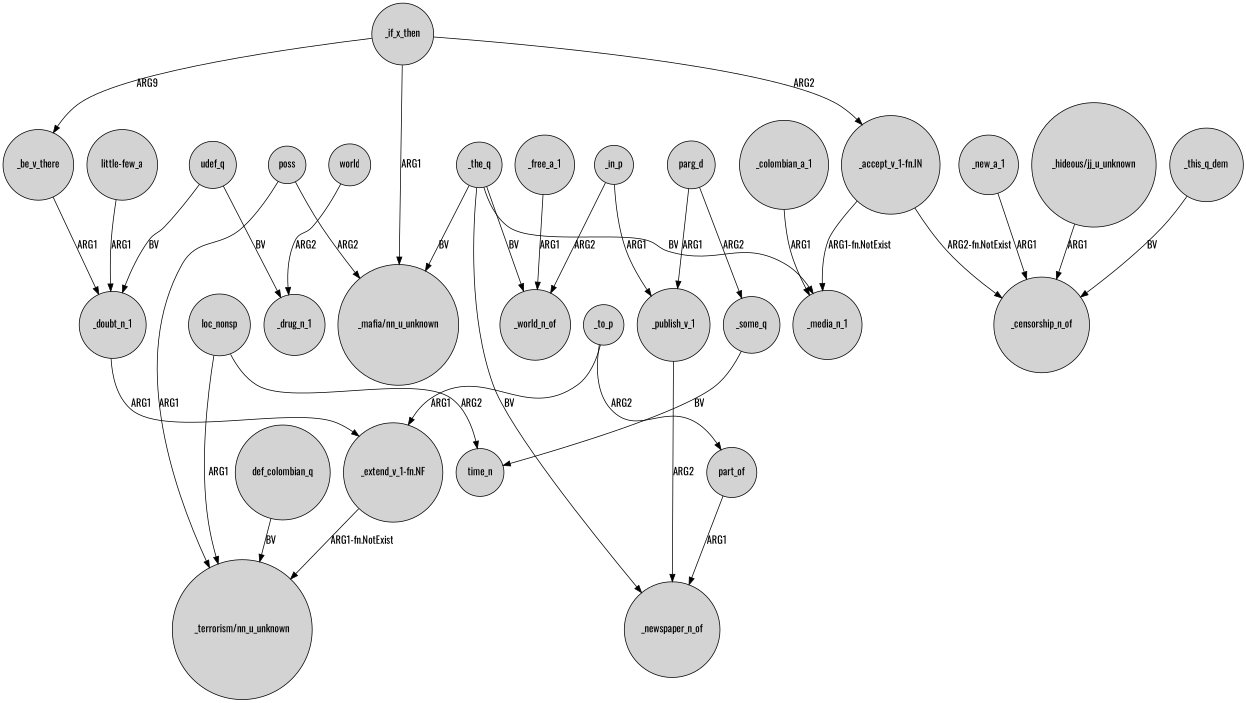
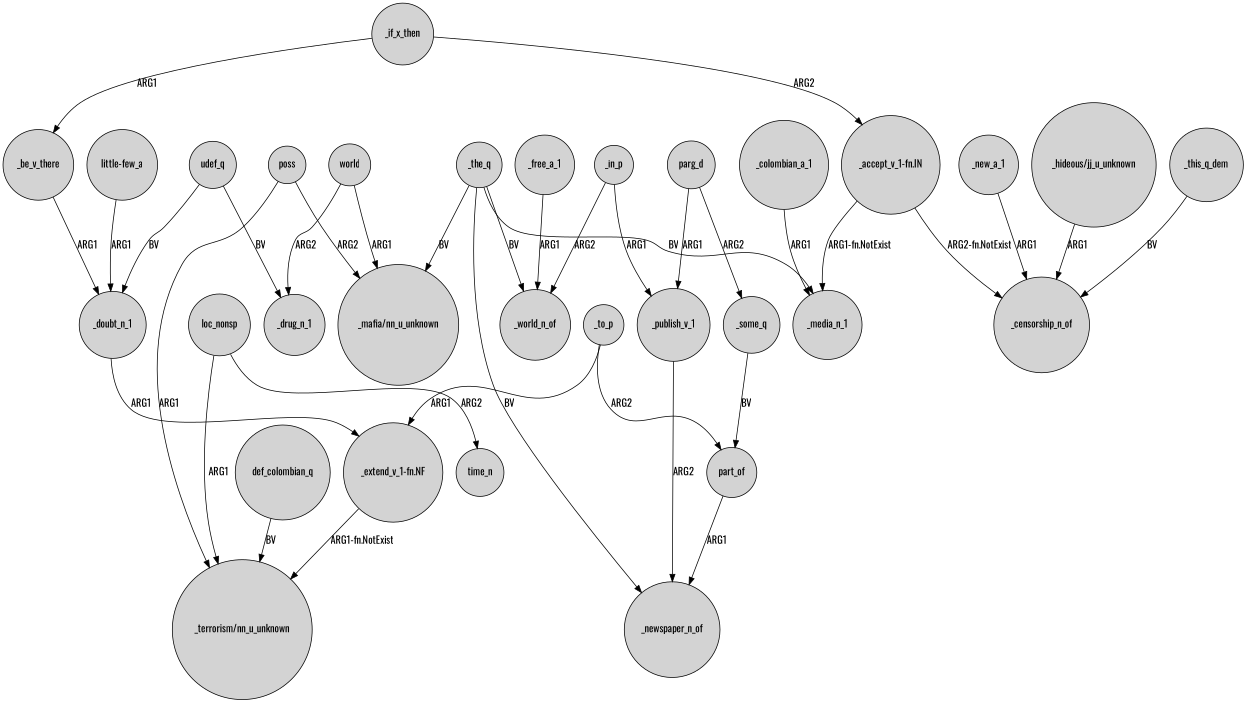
(147, 84) -> (147, 84)
(401, 161) -> (364, 224)
(630, 426) -> (742, 397)
